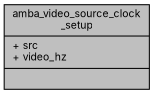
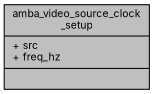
(40, 57) -> (37, 57)
